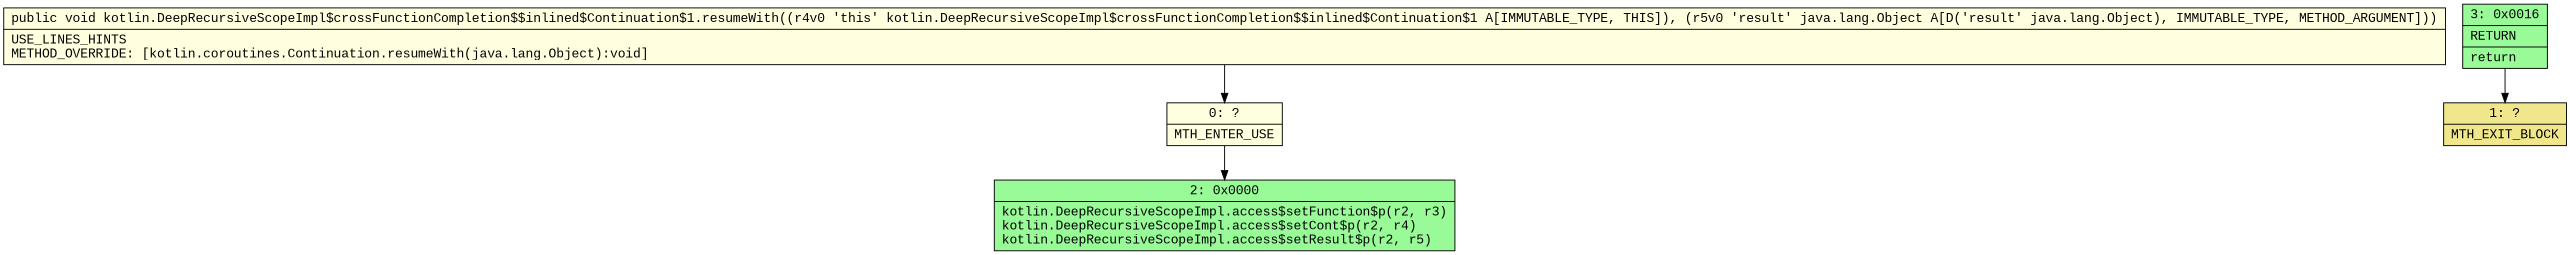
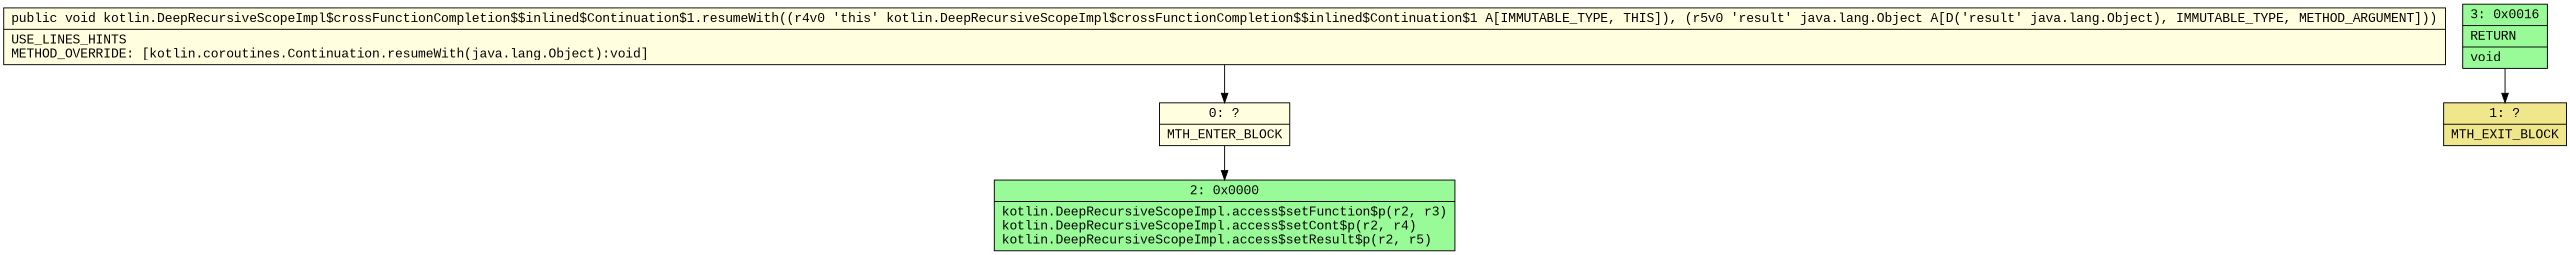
(2493, 57) -> (2486, 57)
(1225, 134) -> (1225, 134)
